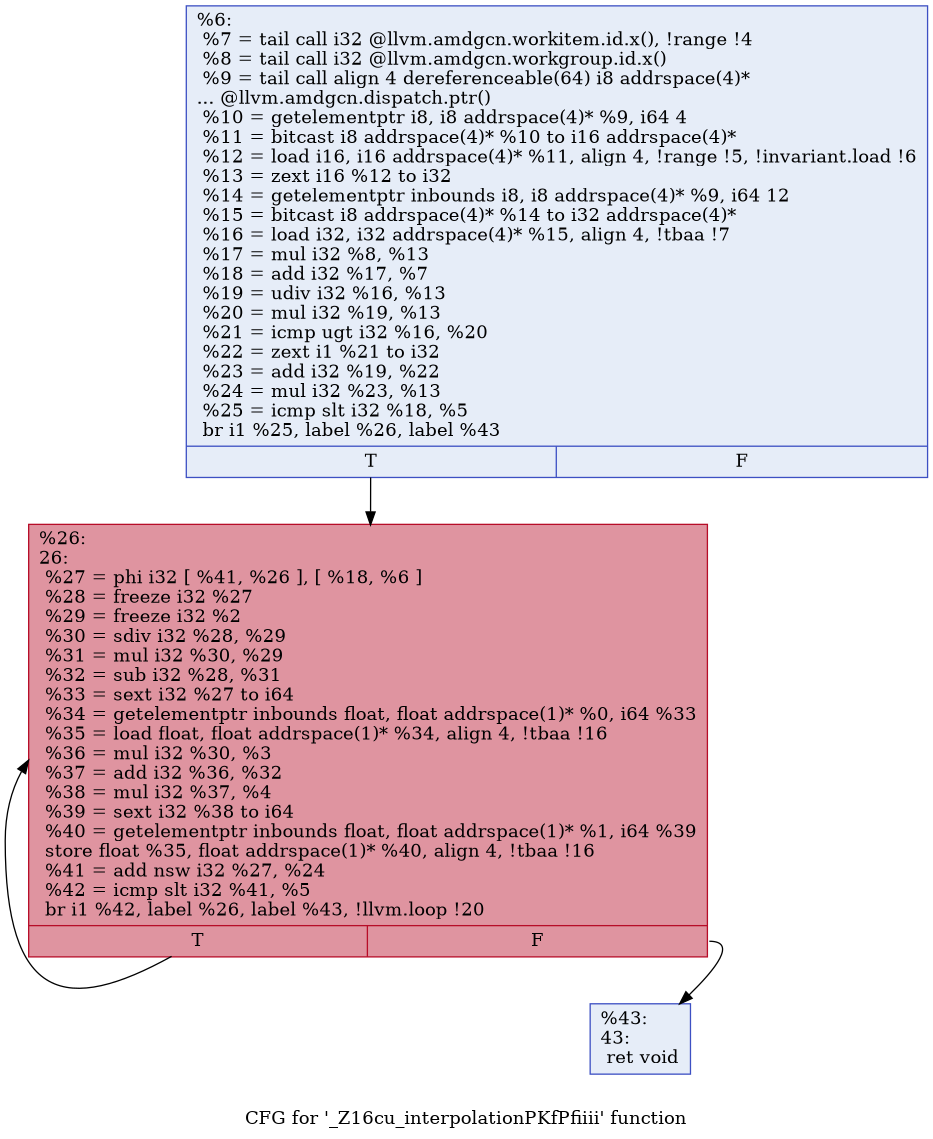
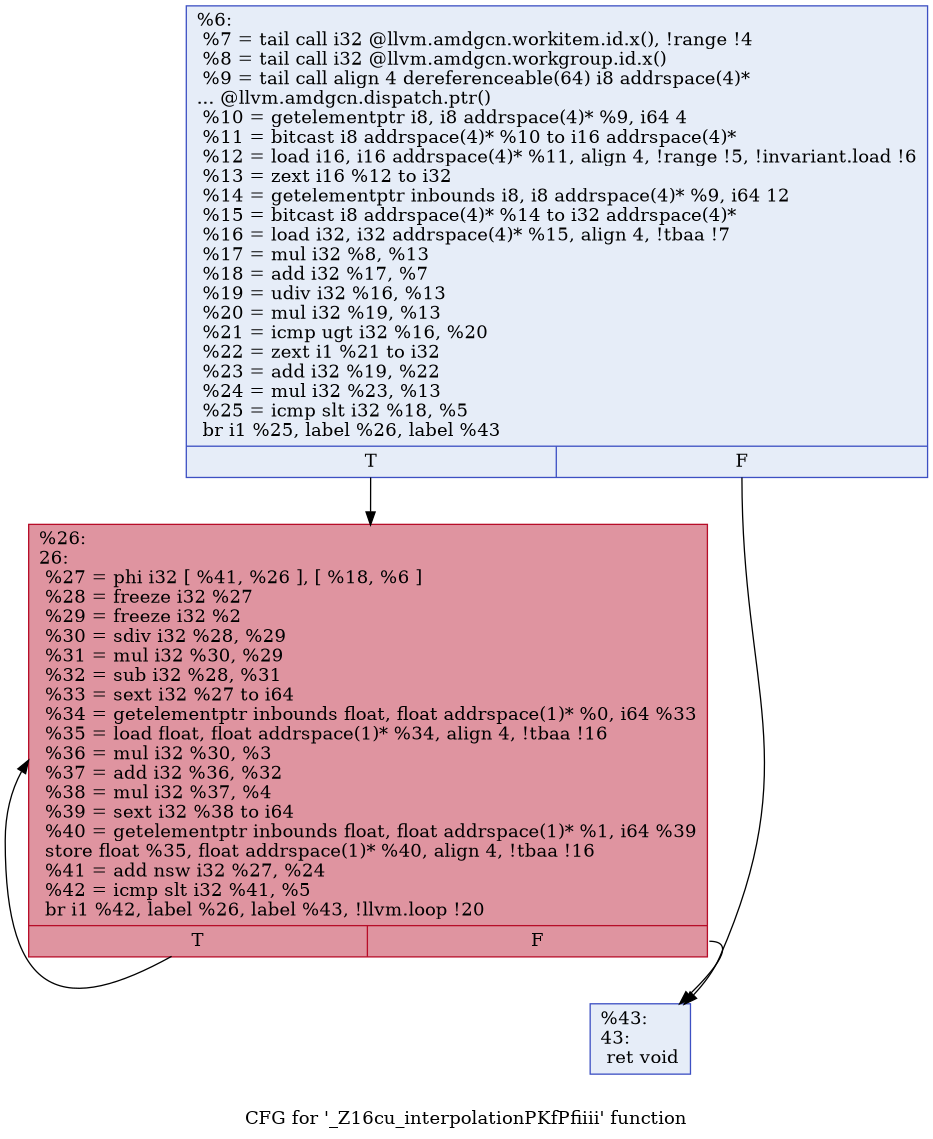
none -> (763, 743)
